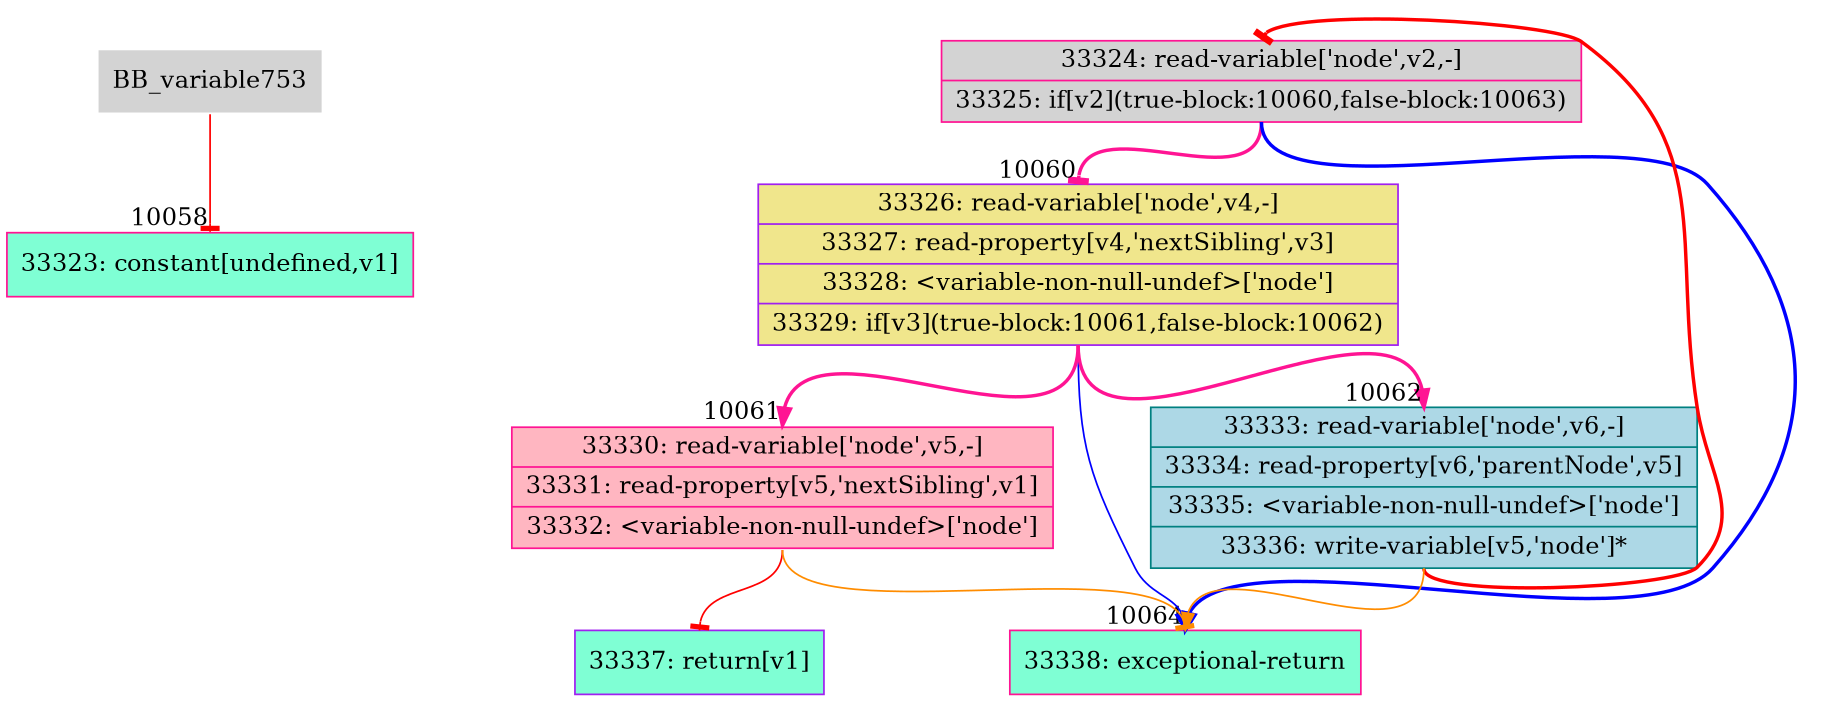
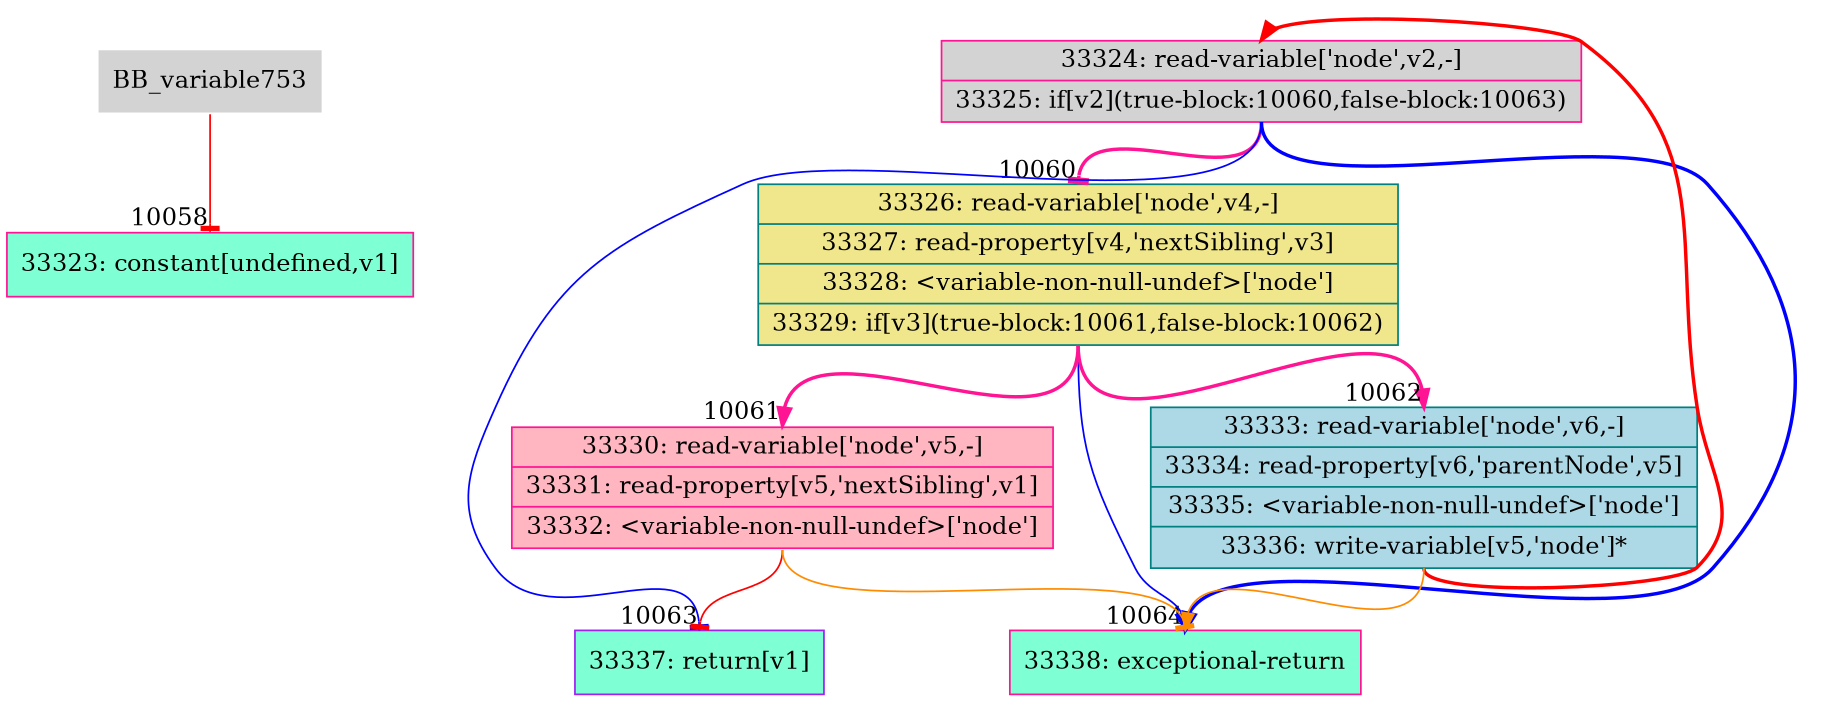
none -> (652, 228)
(1078, 265) -> (1078, 265)
(1687, 273) -> (1687, 273)
